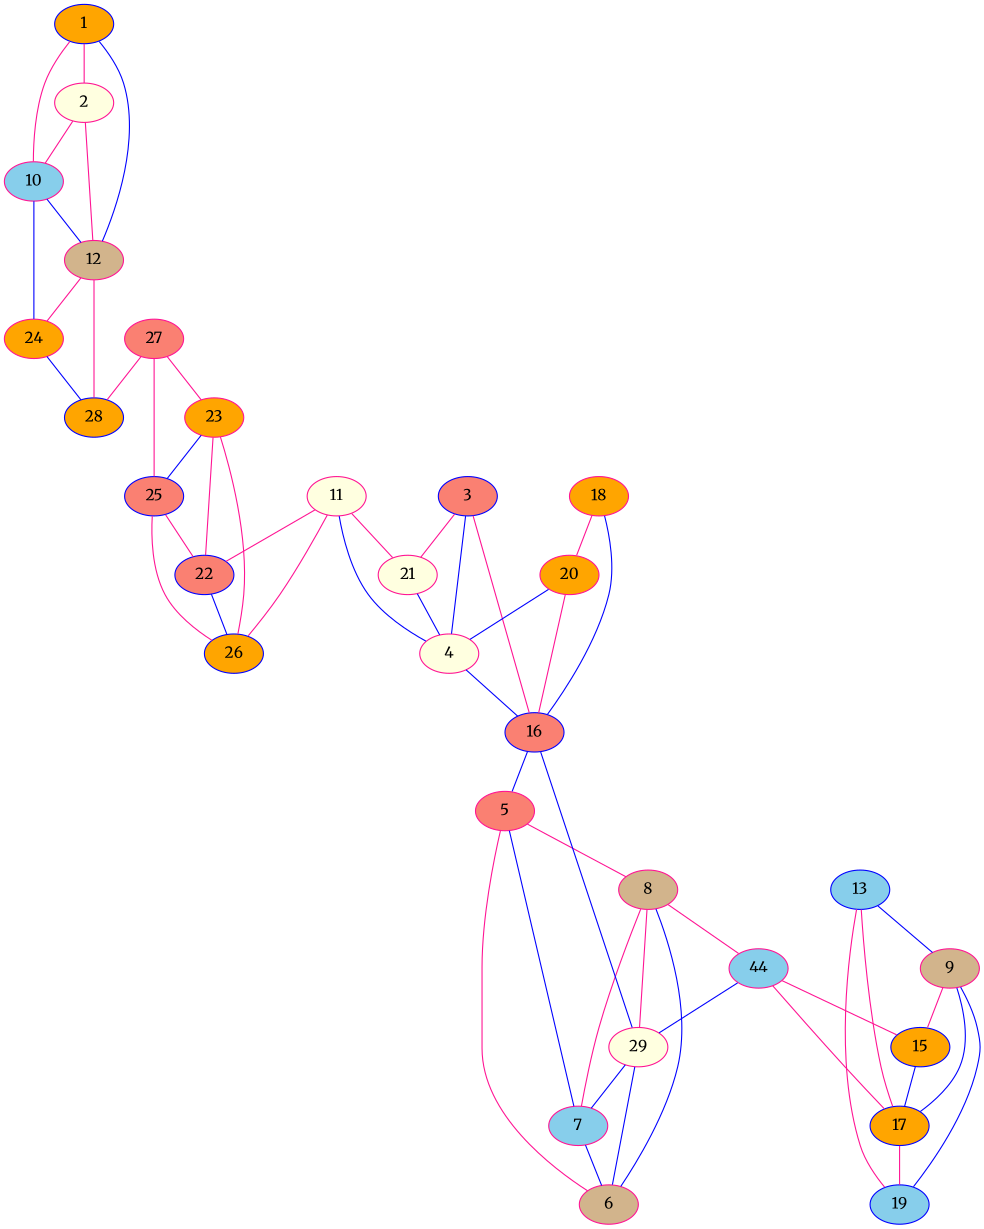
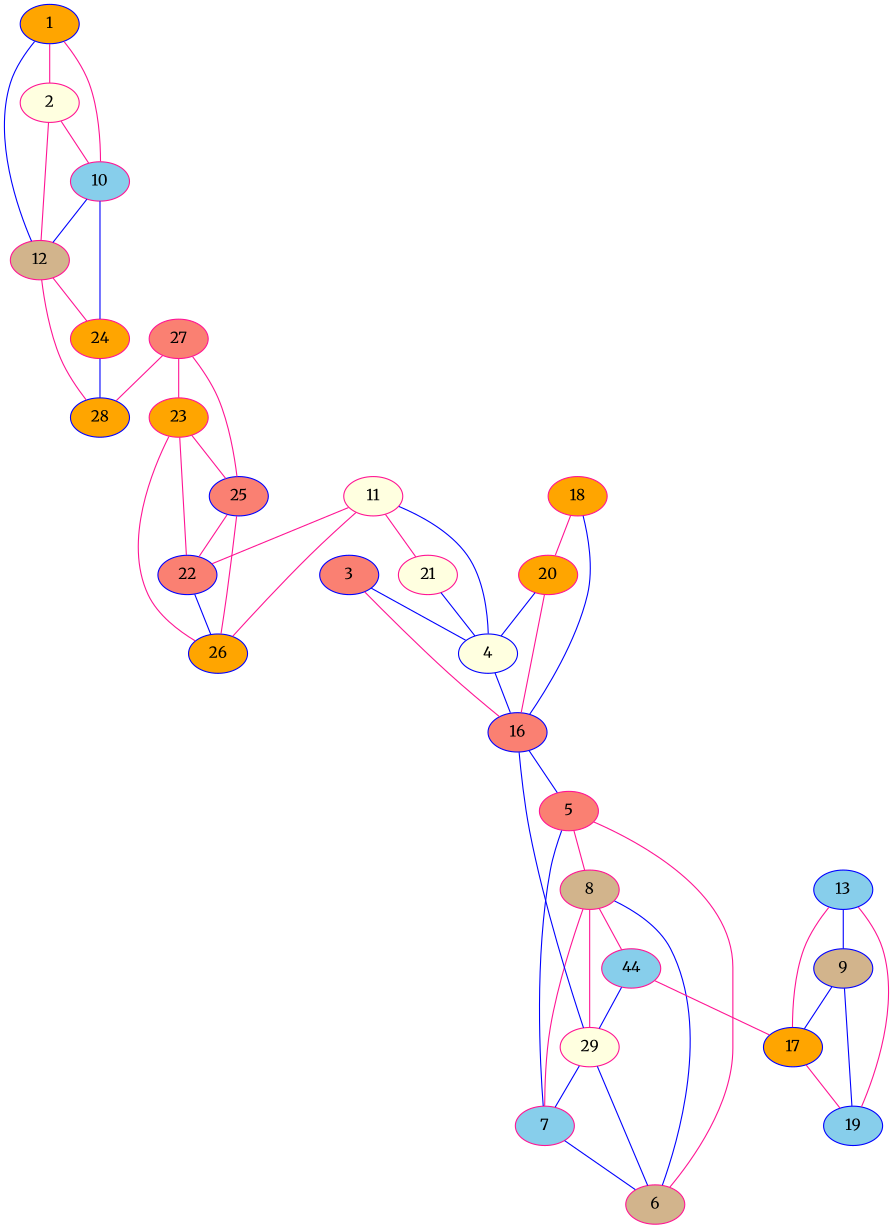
(184, 457) -> (209, 457)
(438, 536) -> none
(449, 654) -> (488, 654)
(950, 968) -> (843, 968)
(920, 1047) -> none
